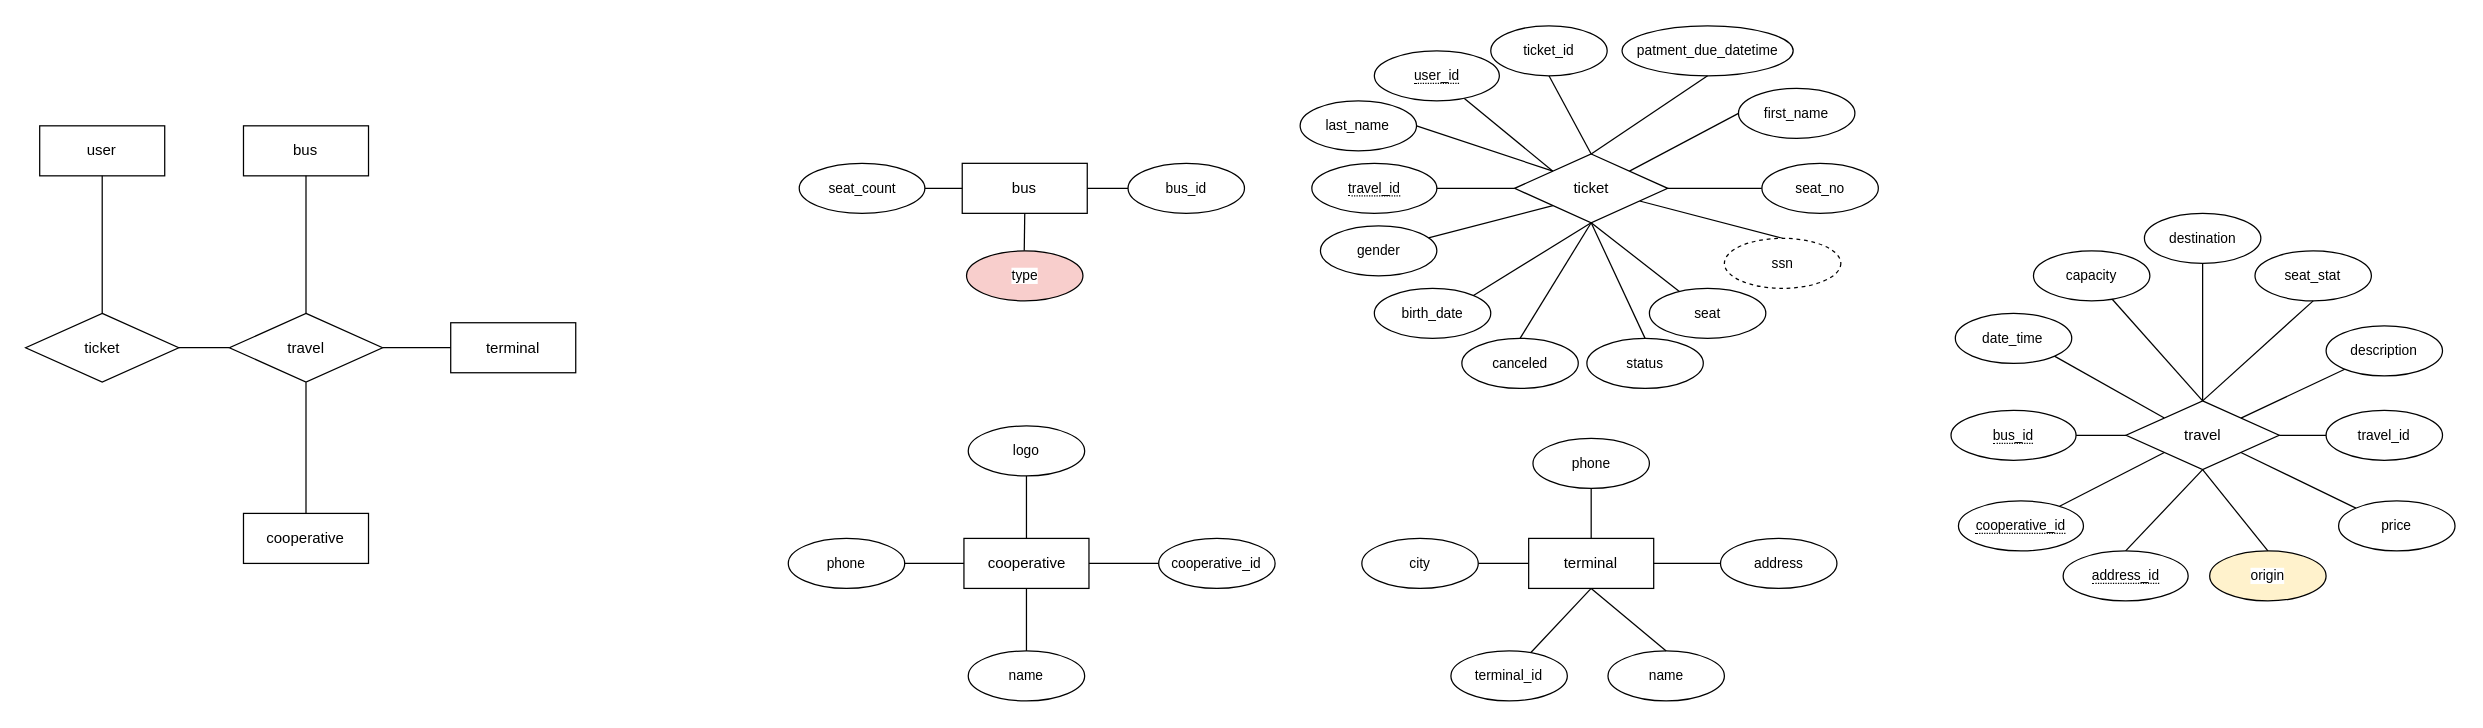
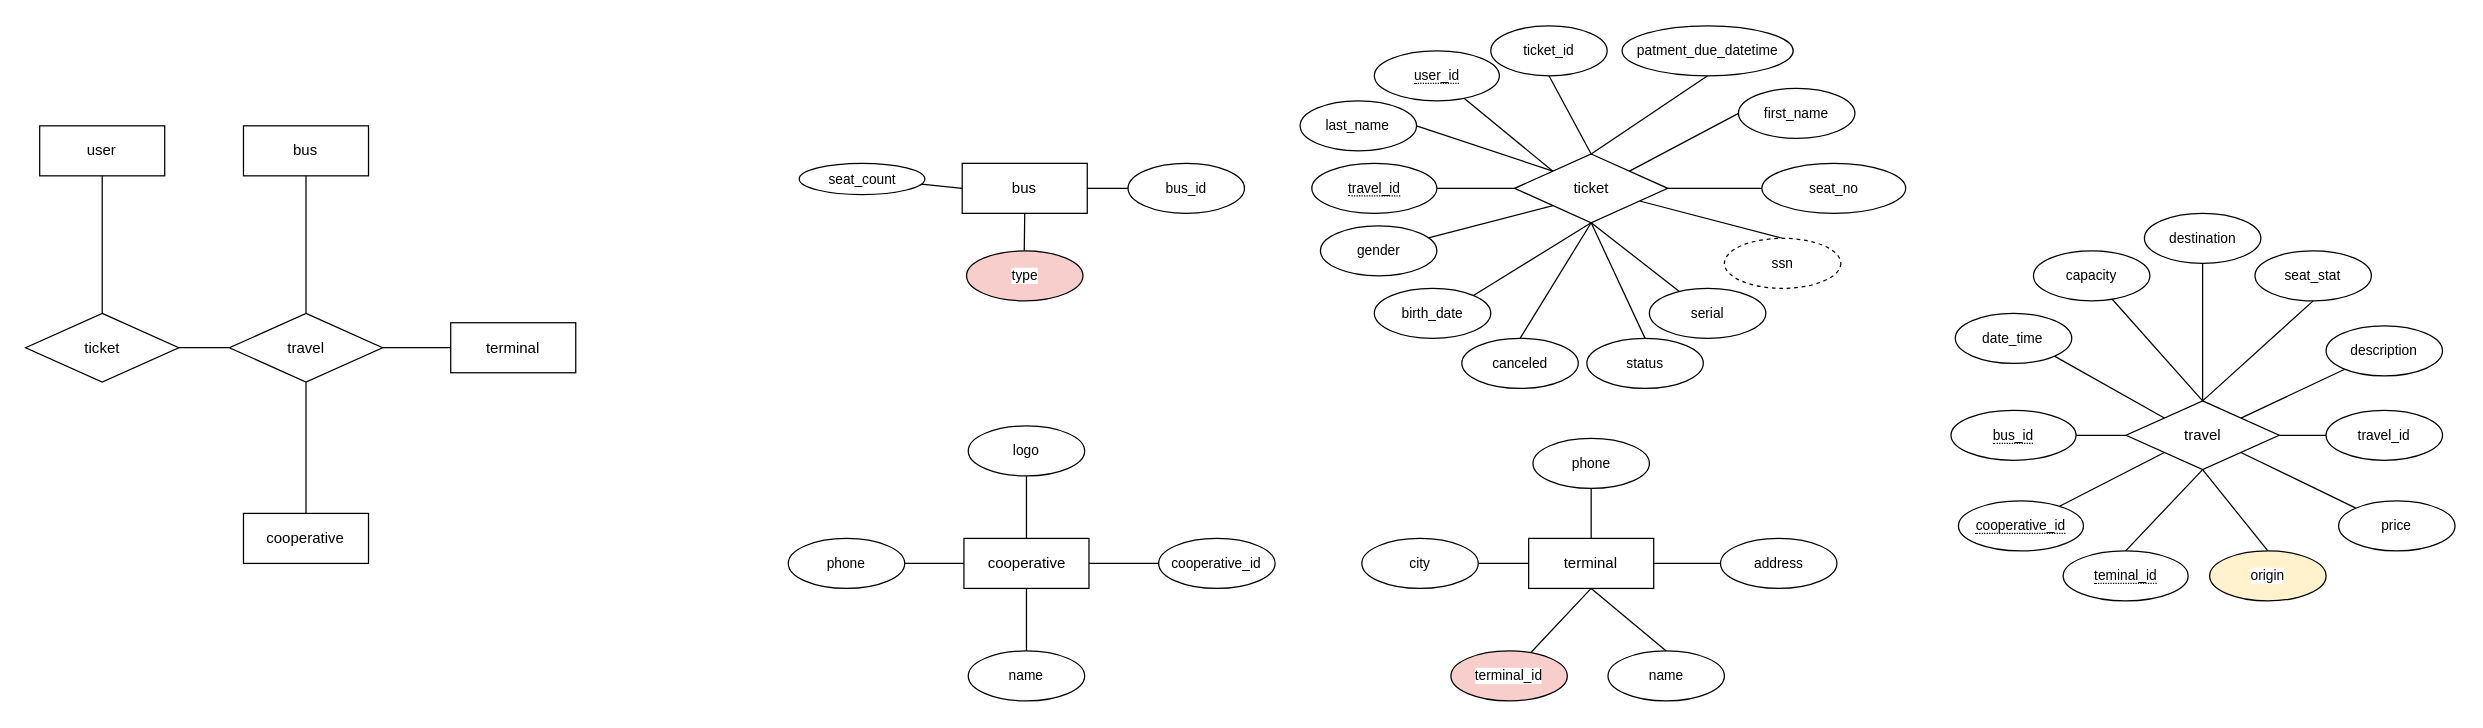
(862, 188) -> (862, 179)
(1820, 188) -> (1833, 188)
(1708, 313) -> (1708, 313)
(2126, 576) -> (2126, 576)
(1509, 676) -> (1509, 676)
